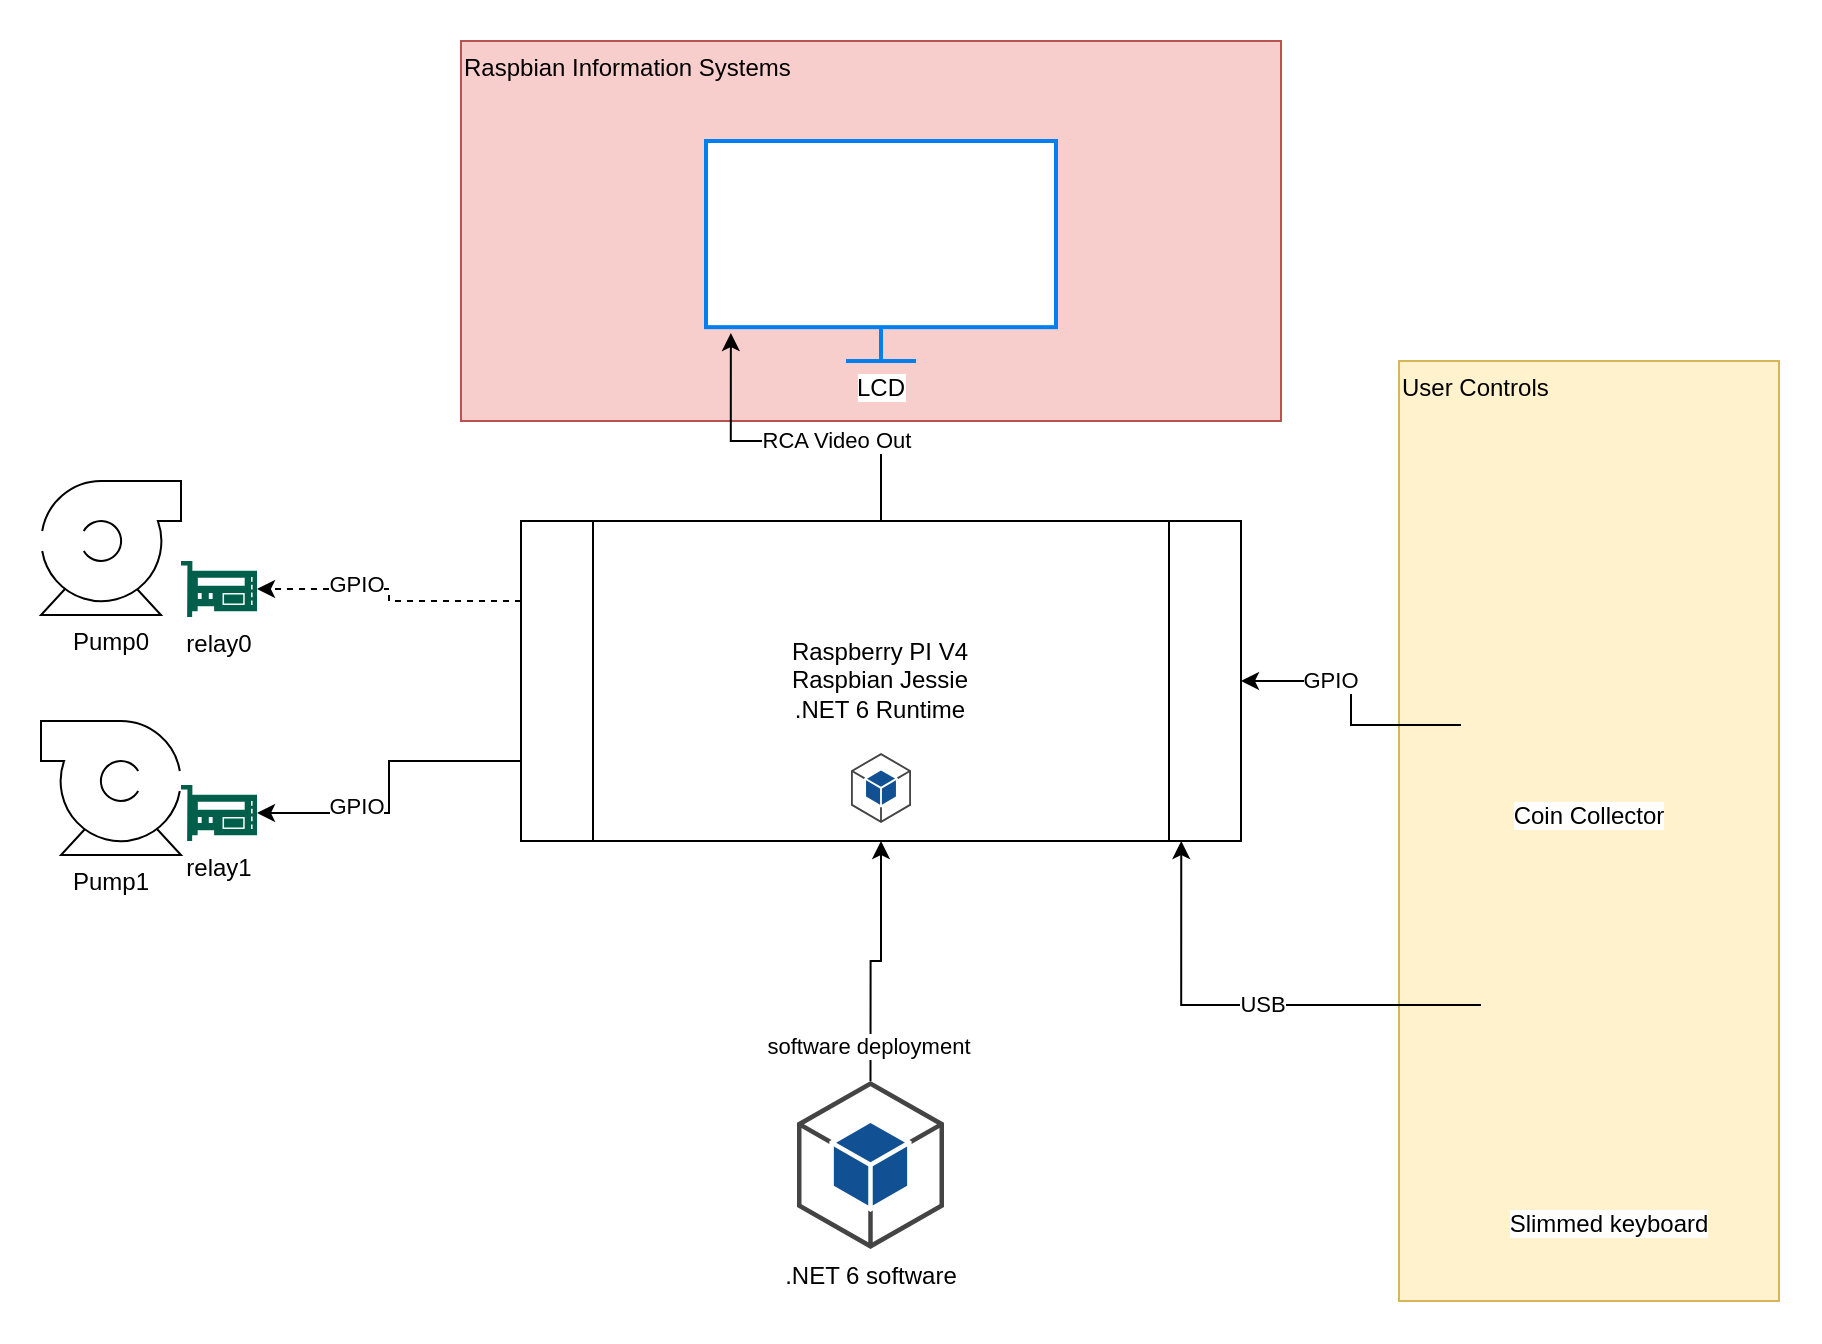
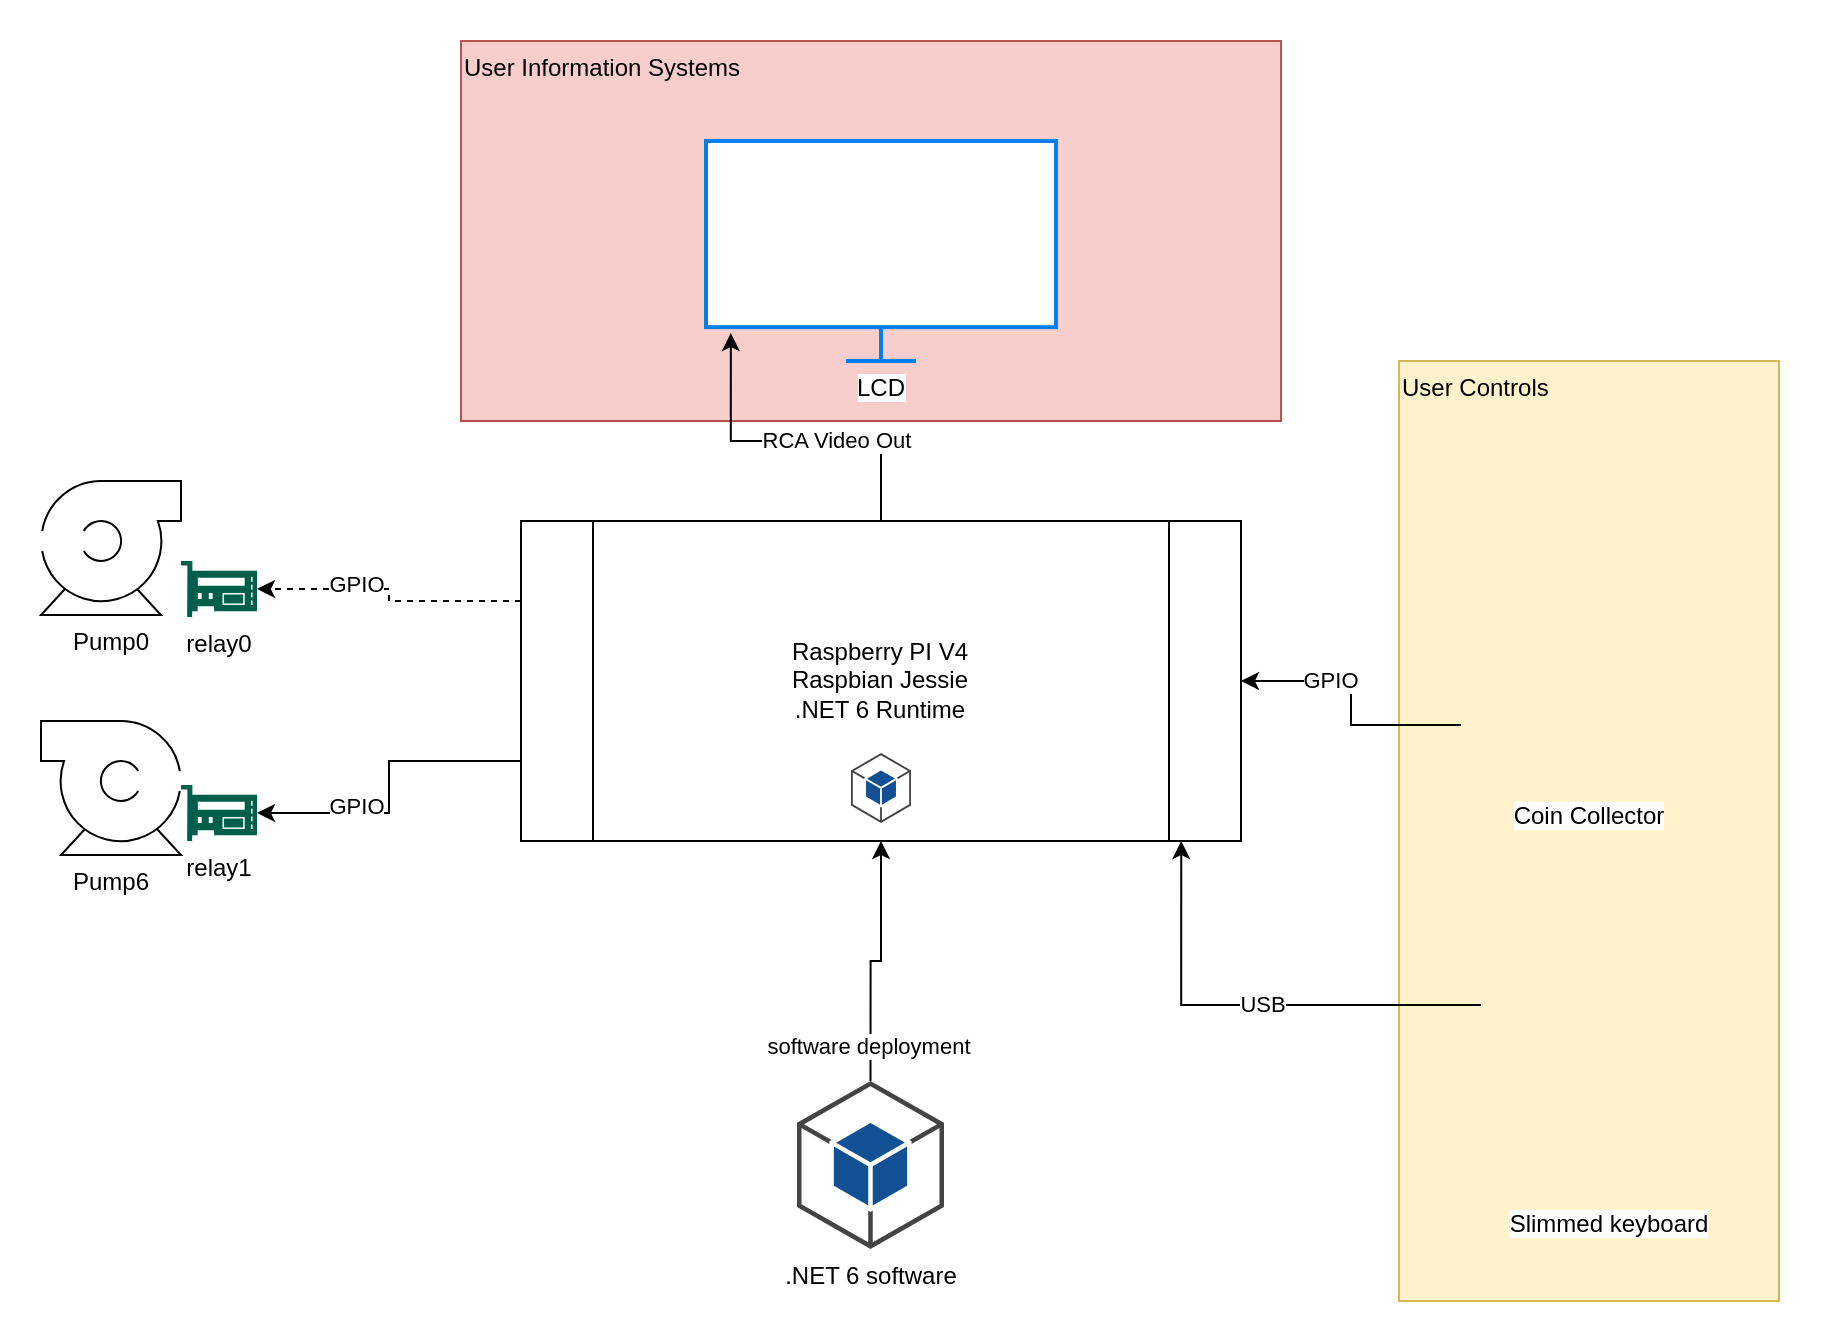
(641, 69) -> (617, 69)
(112, 883) -> (112, 883)
